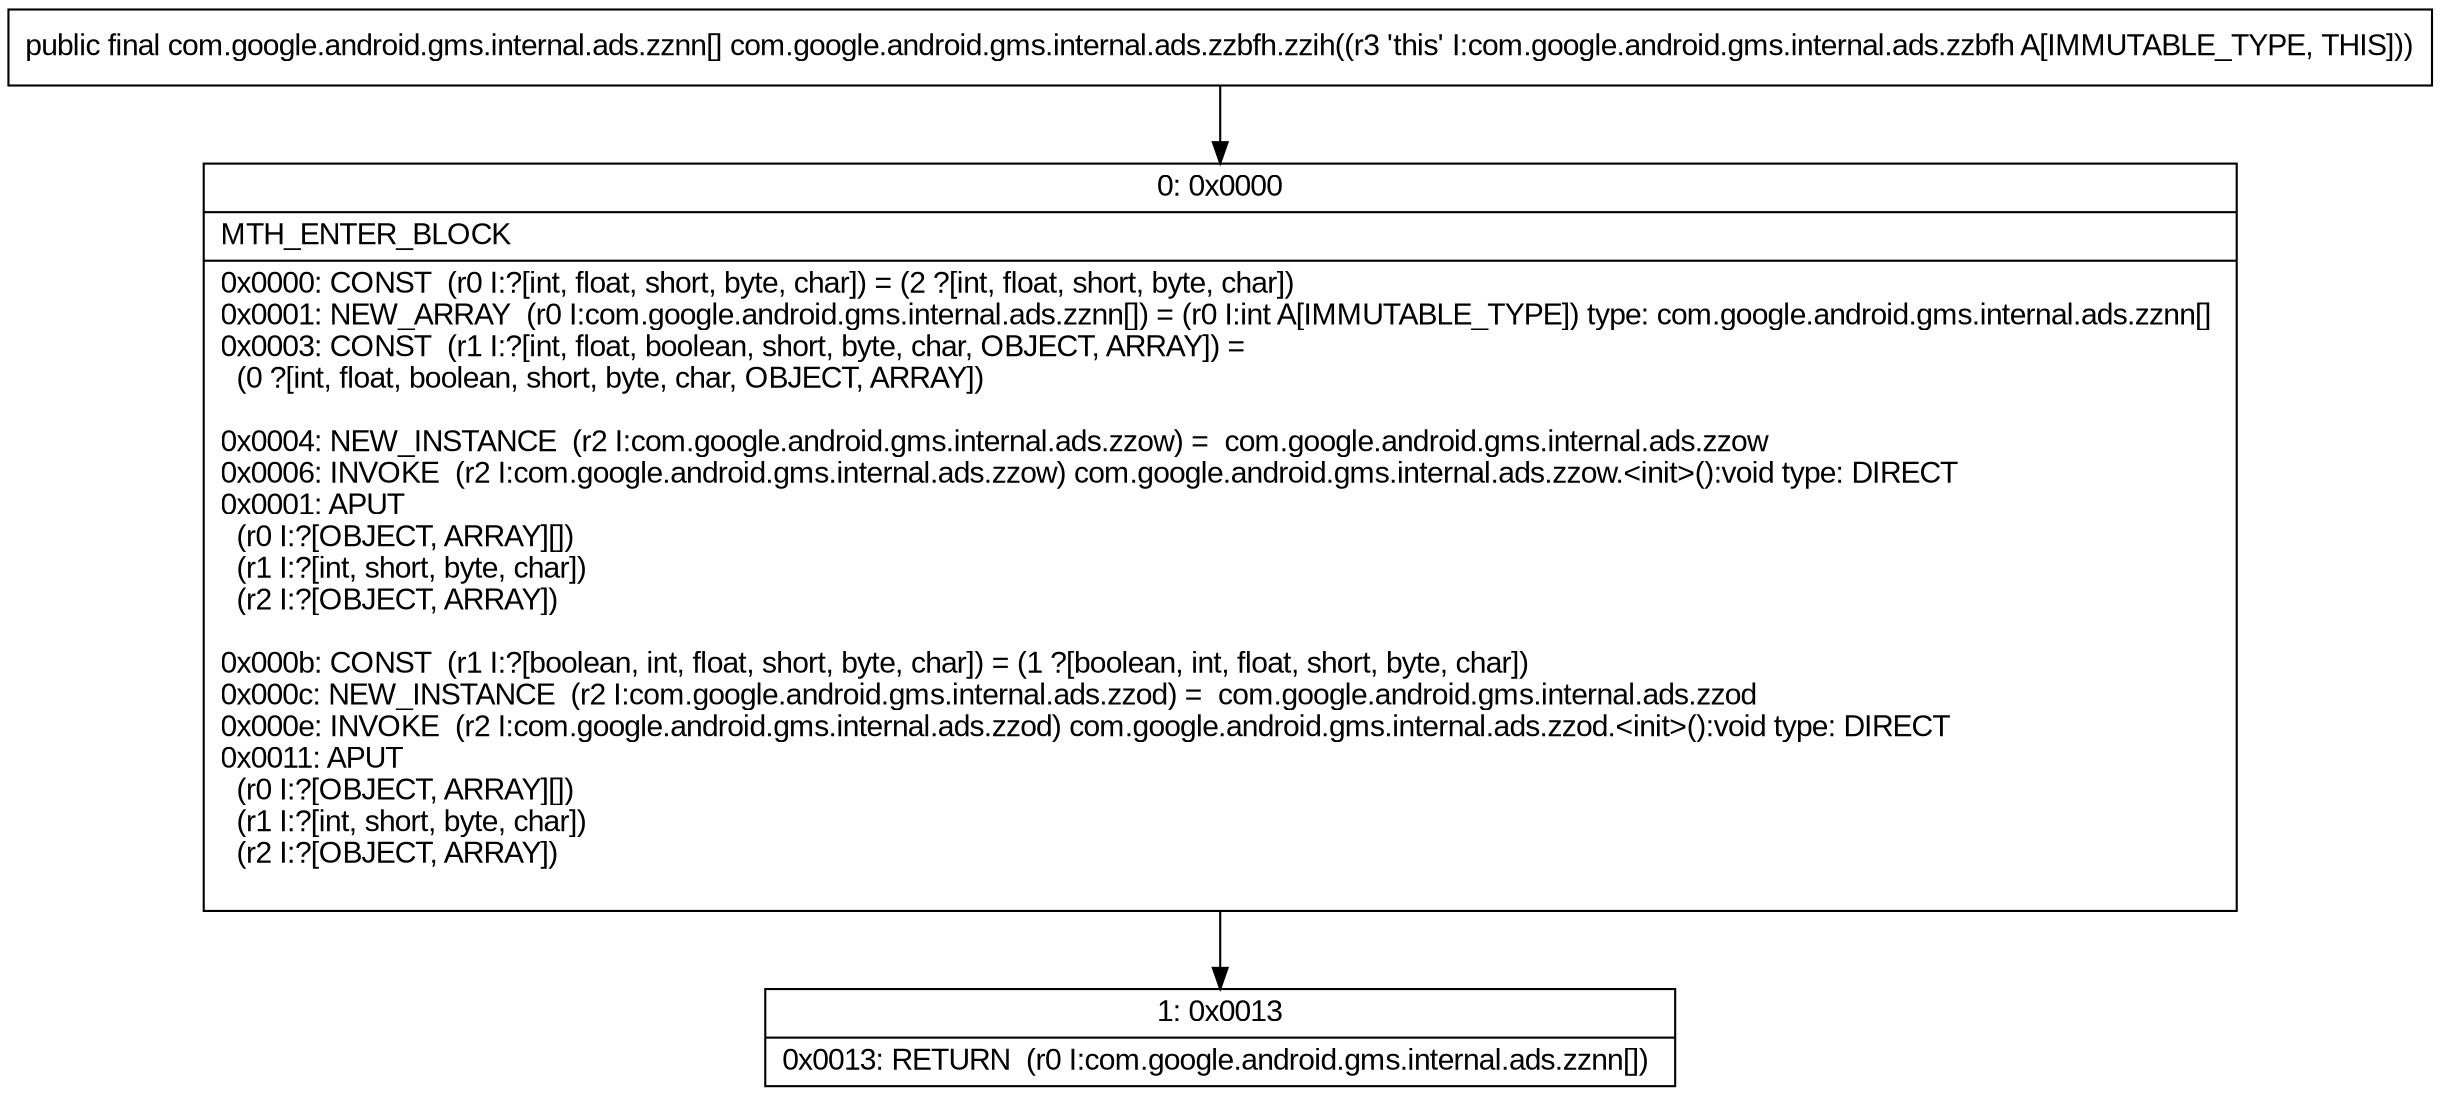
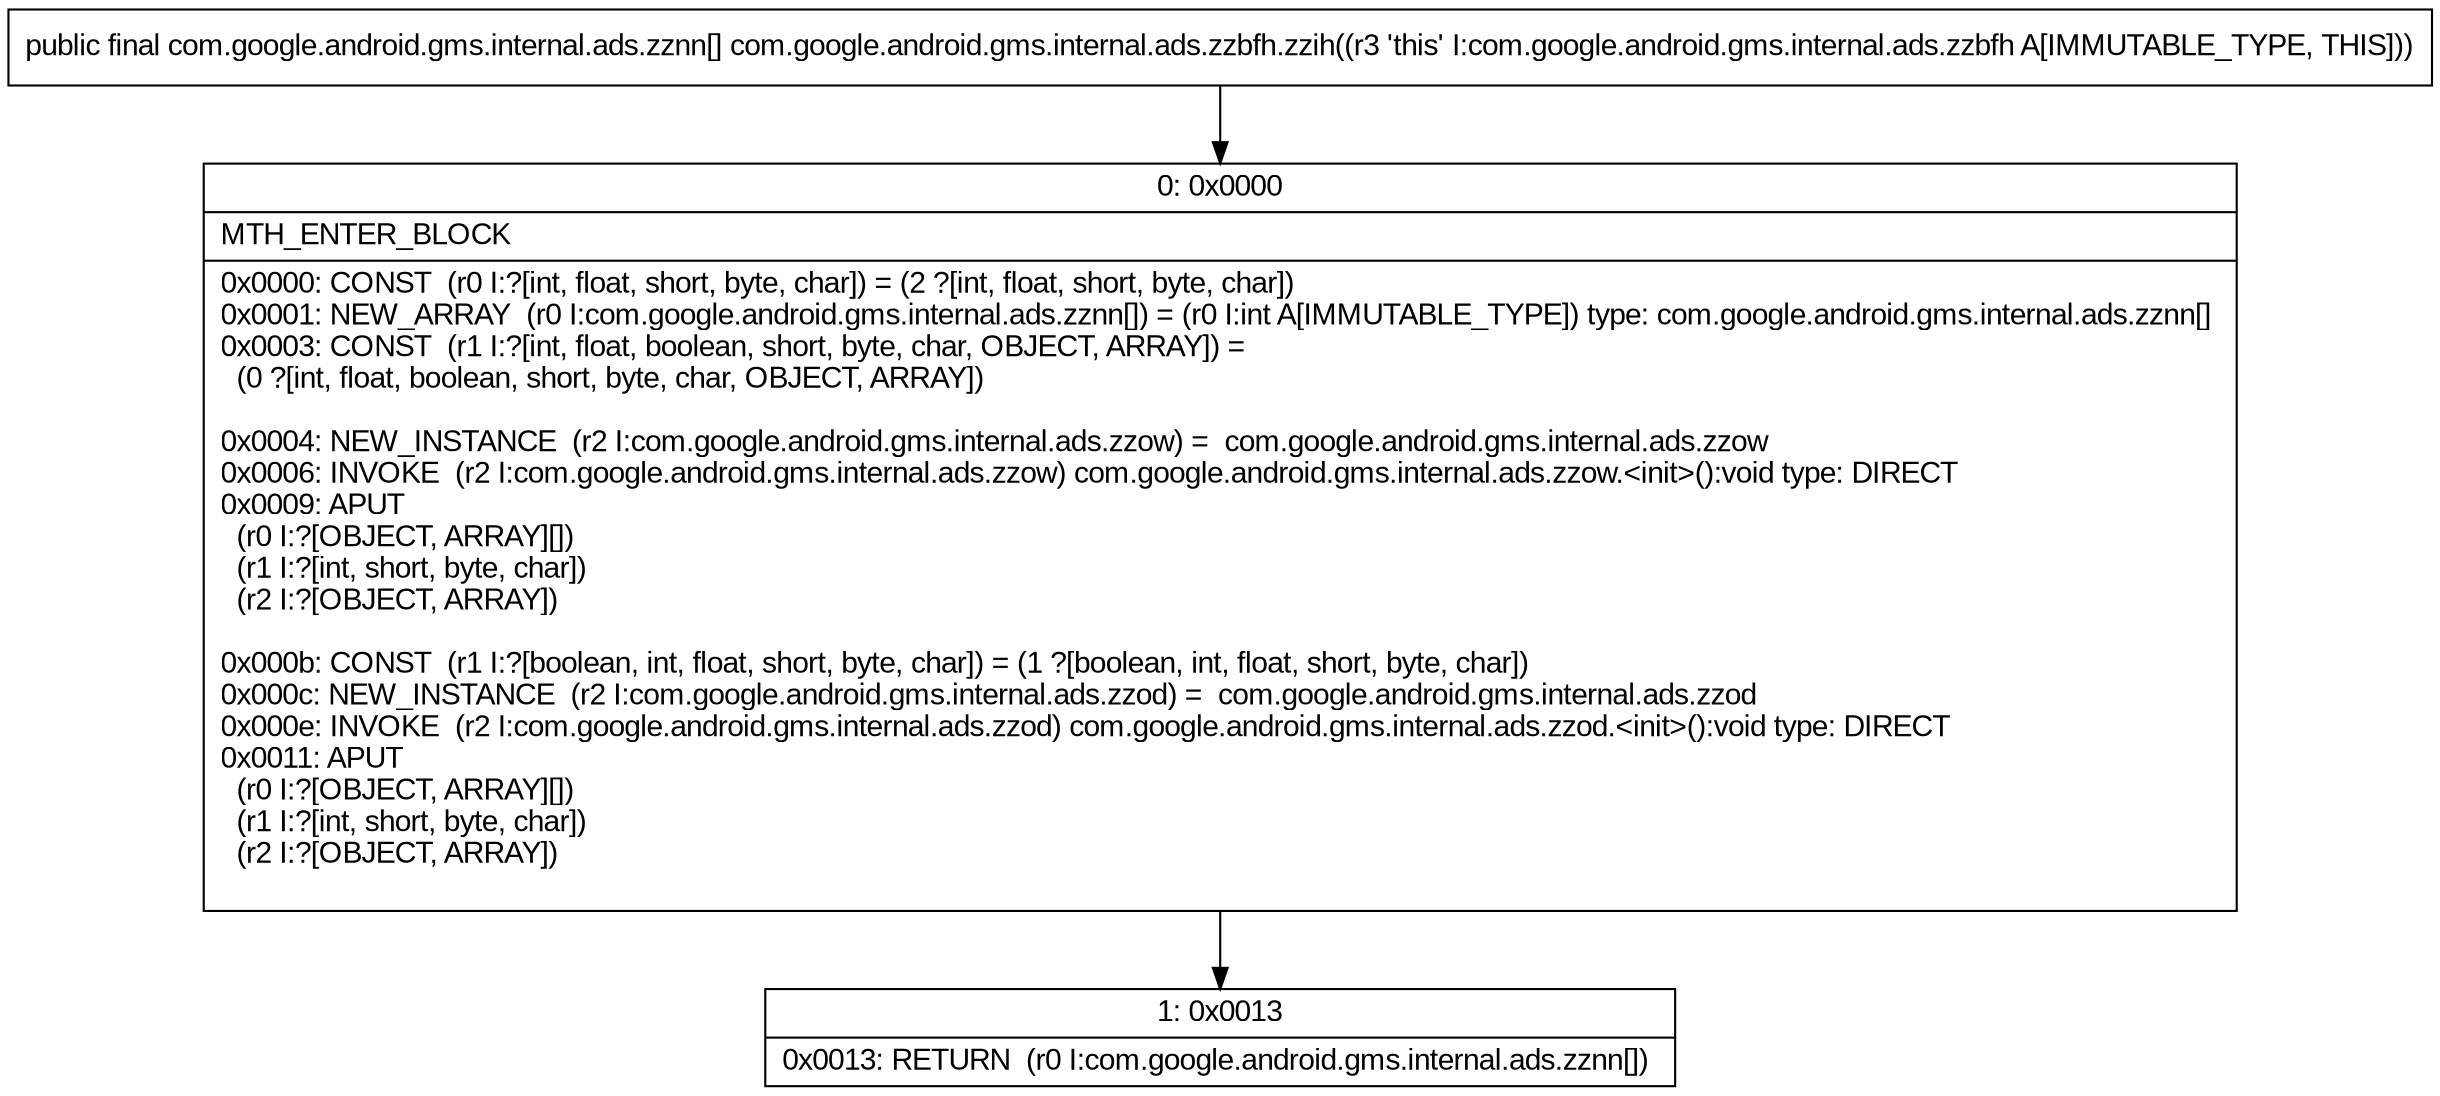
(321, 506) -> (321, 506)
